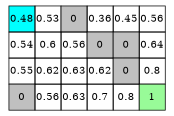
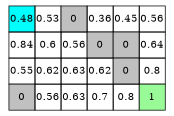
(22, 45) -> (22, 45)
